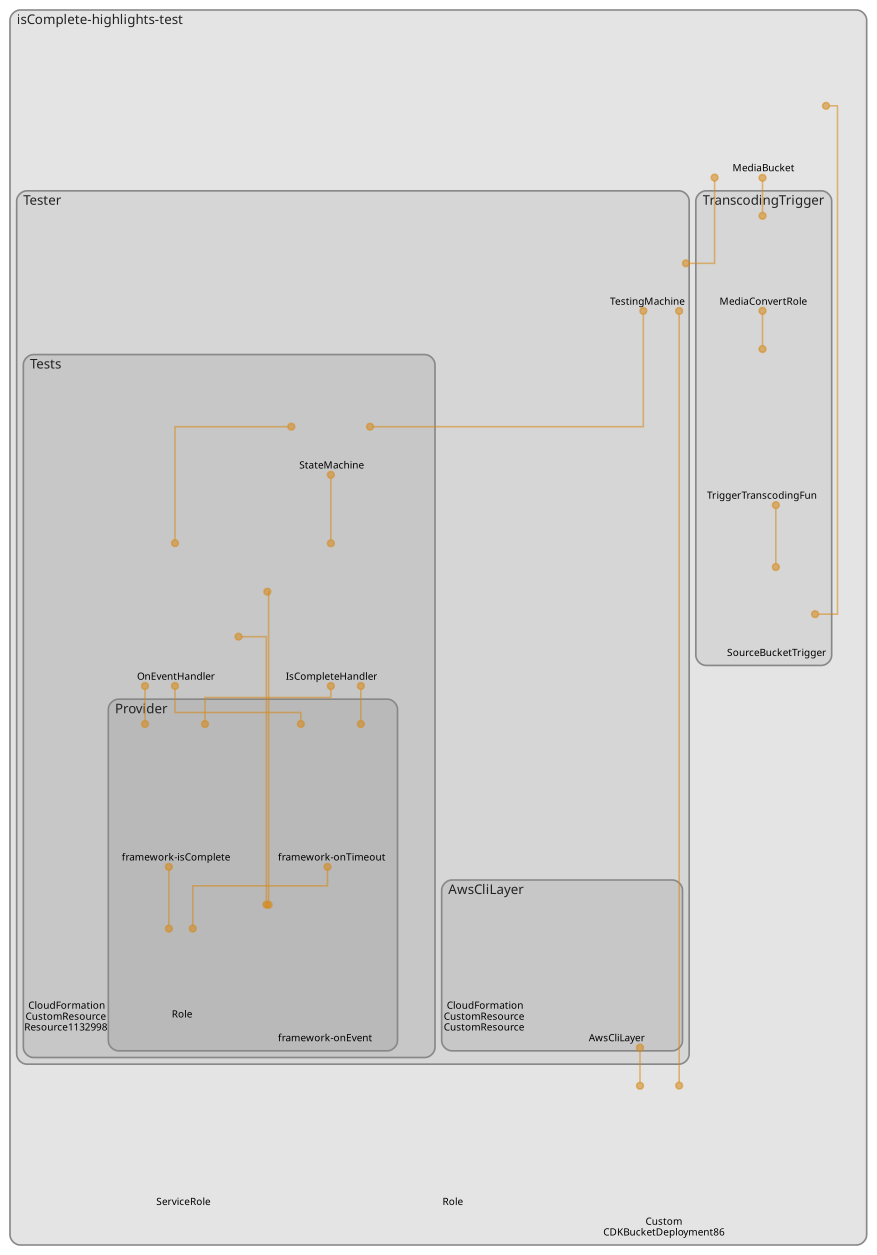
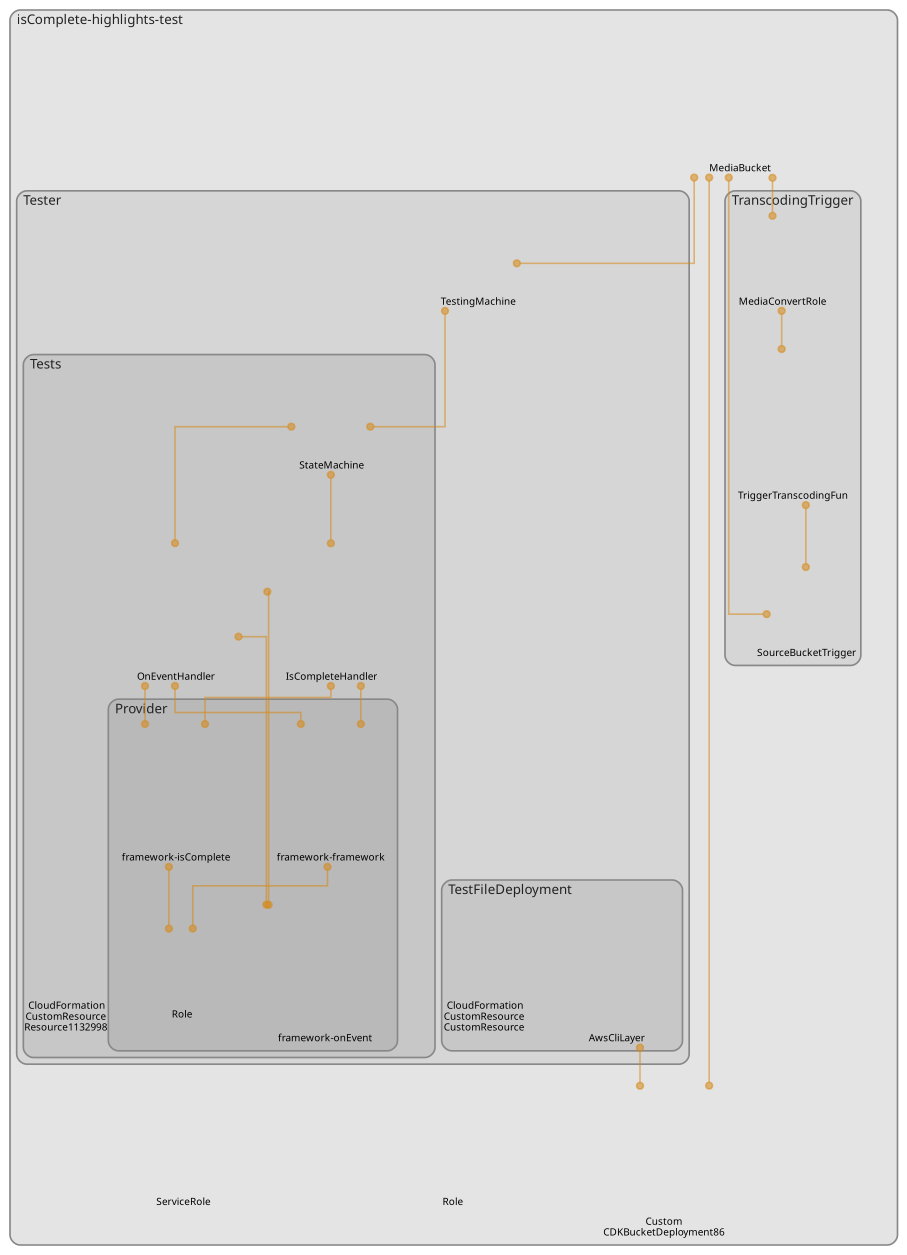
(679, 698) -> (709, 632)
(331, 795) -> (331, 795)
(486, 891) -> (510, 891)
